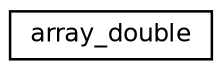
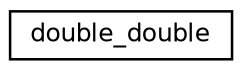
(111, 35) -> (121, 35)
